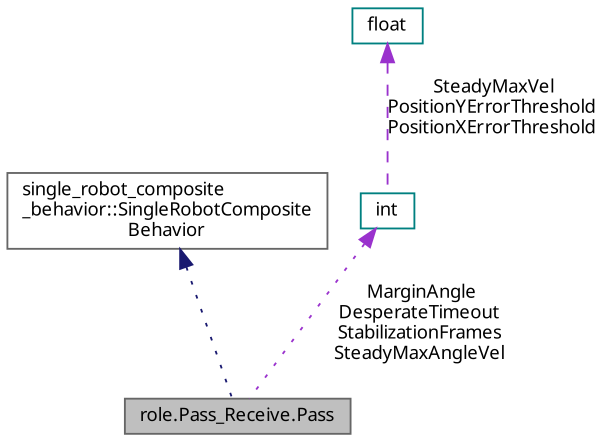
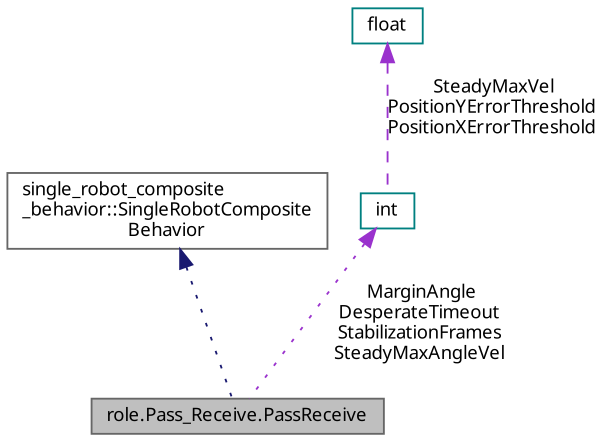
(238, 416) -> (238, 416)
